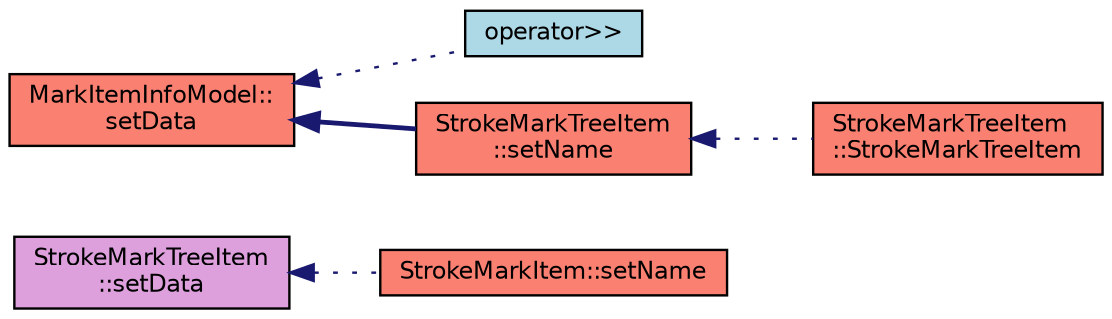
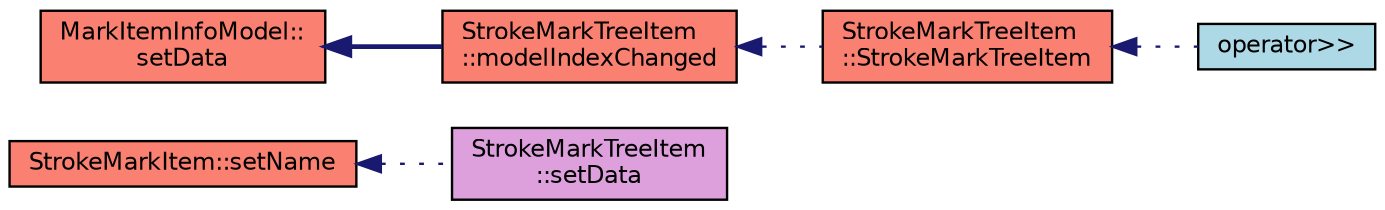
(391, 64) -> (1167, 47)
(554, 139) -> (590, 47)
(347, 273) -> (416, 164)
